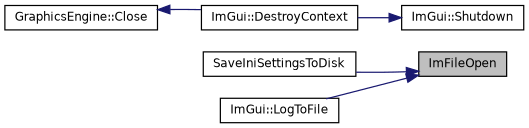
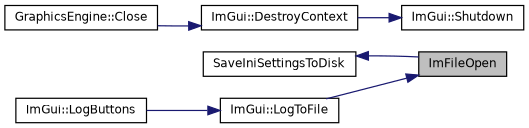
(186, 9) -> (173, 26)
(381, 72) -> (394, 56)
none -> (81, 110)
